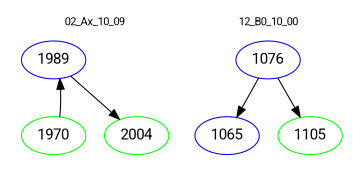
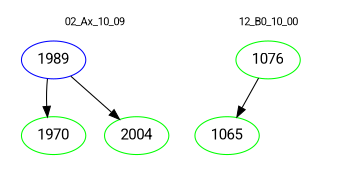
(268, 60) -> (268, 60)
(61, 103) -> (47, 92)
(227, 136) -> (227, 136)
(310, 136) -> none
